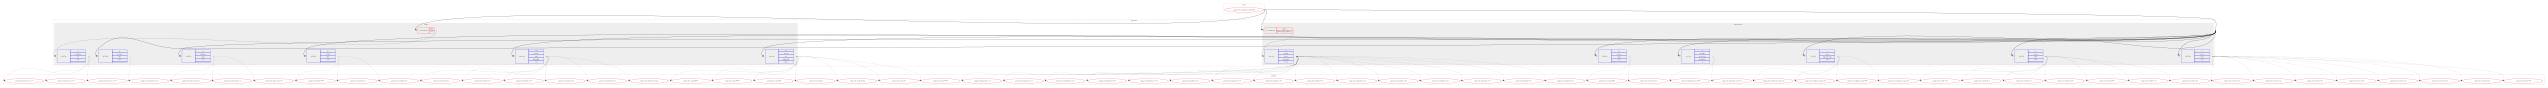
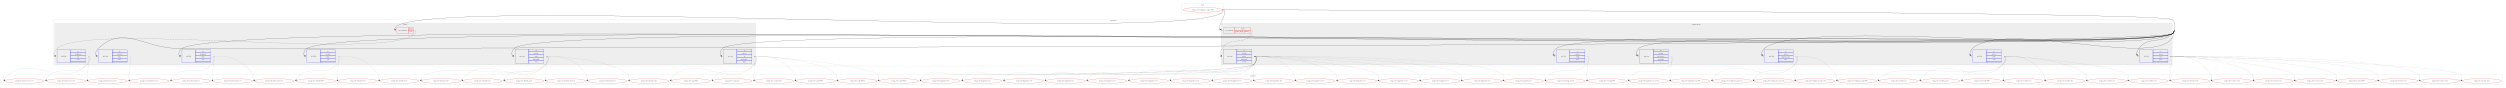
(899, 81) -> none
